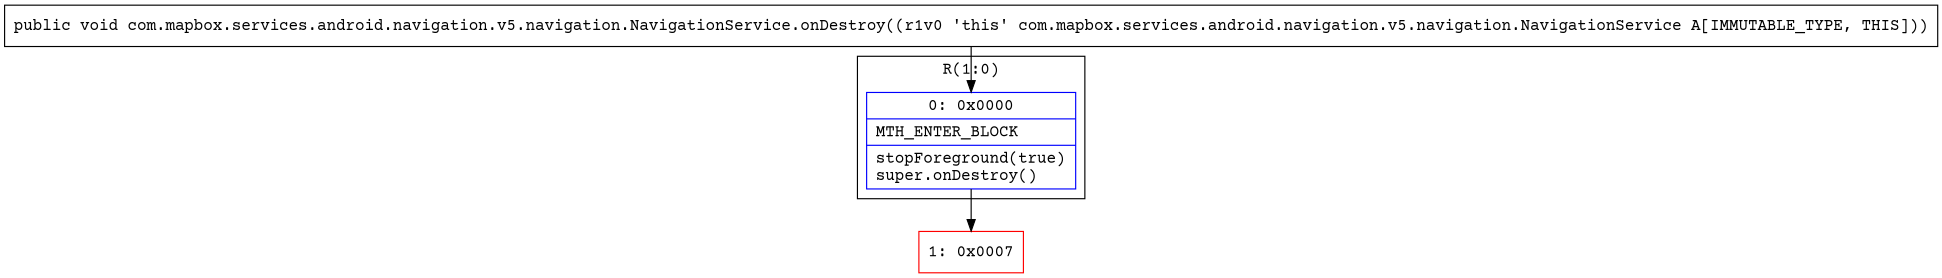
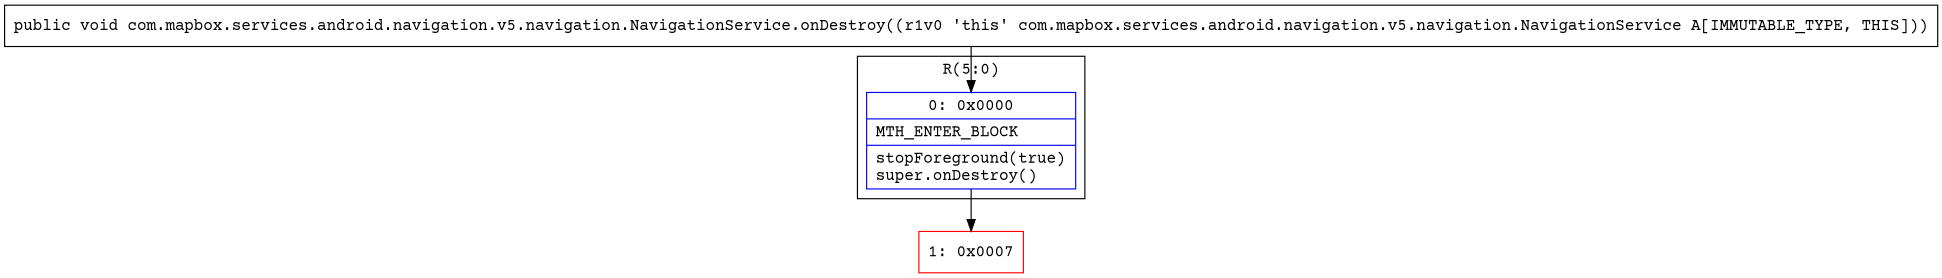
(971, 69) -> (971, 69)
